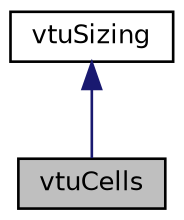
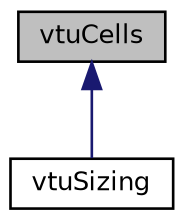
(92, 124) -> (92, 124)
